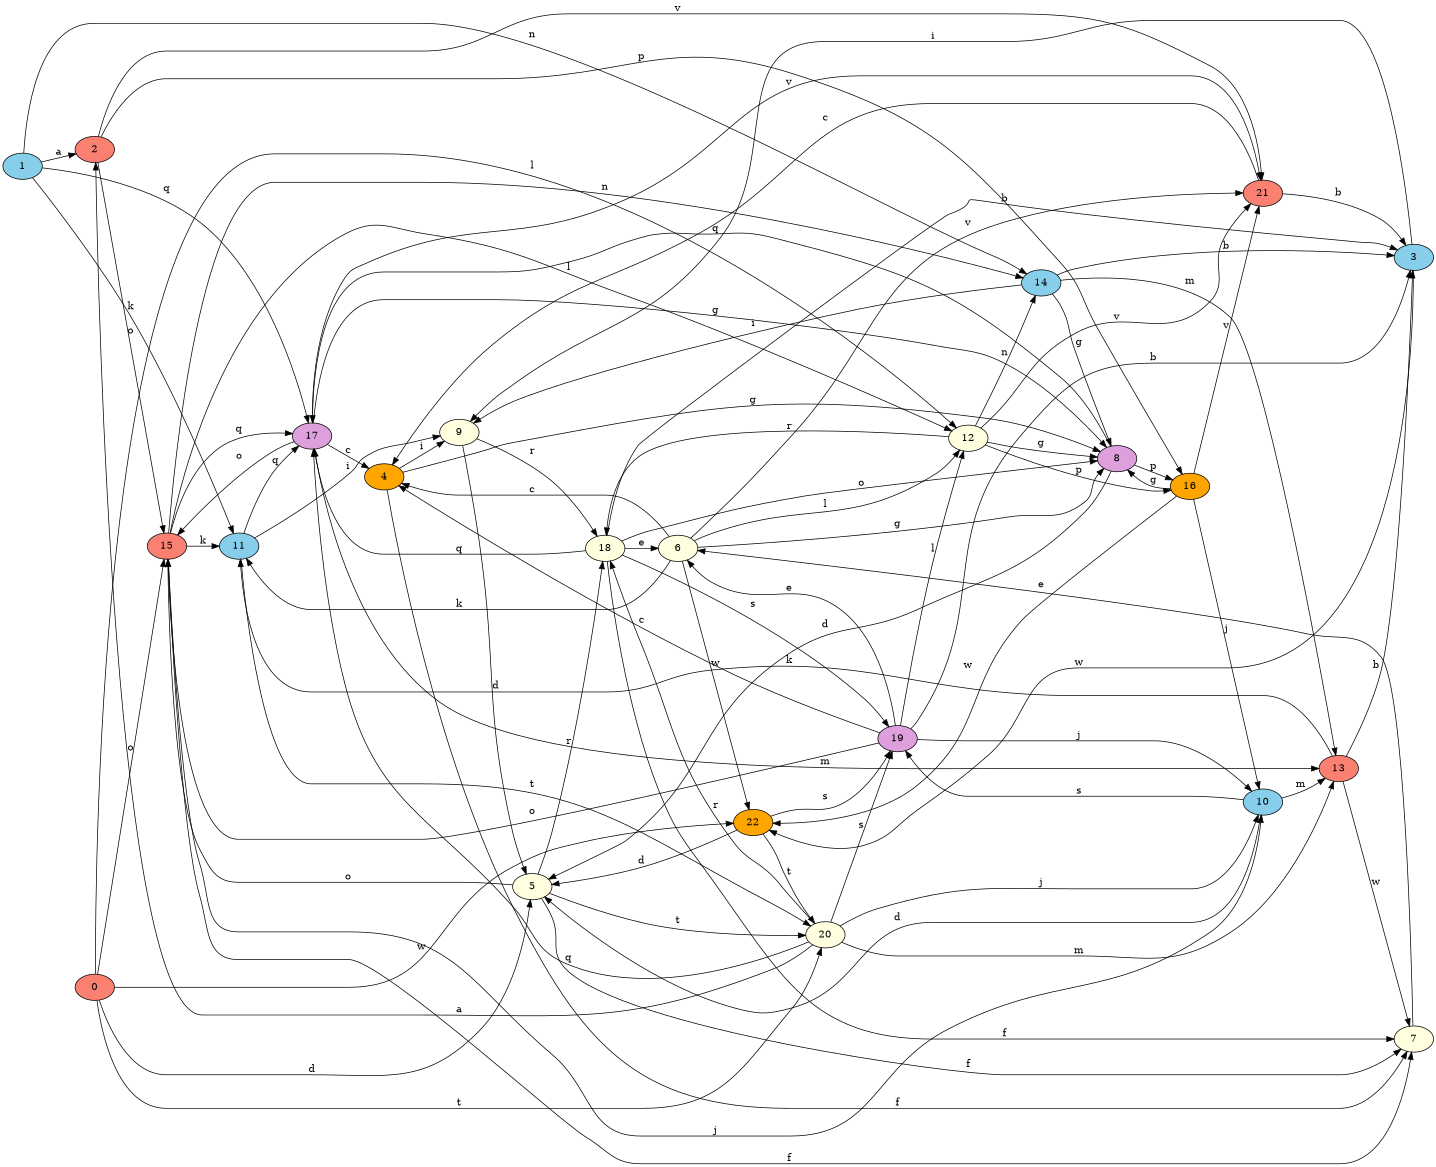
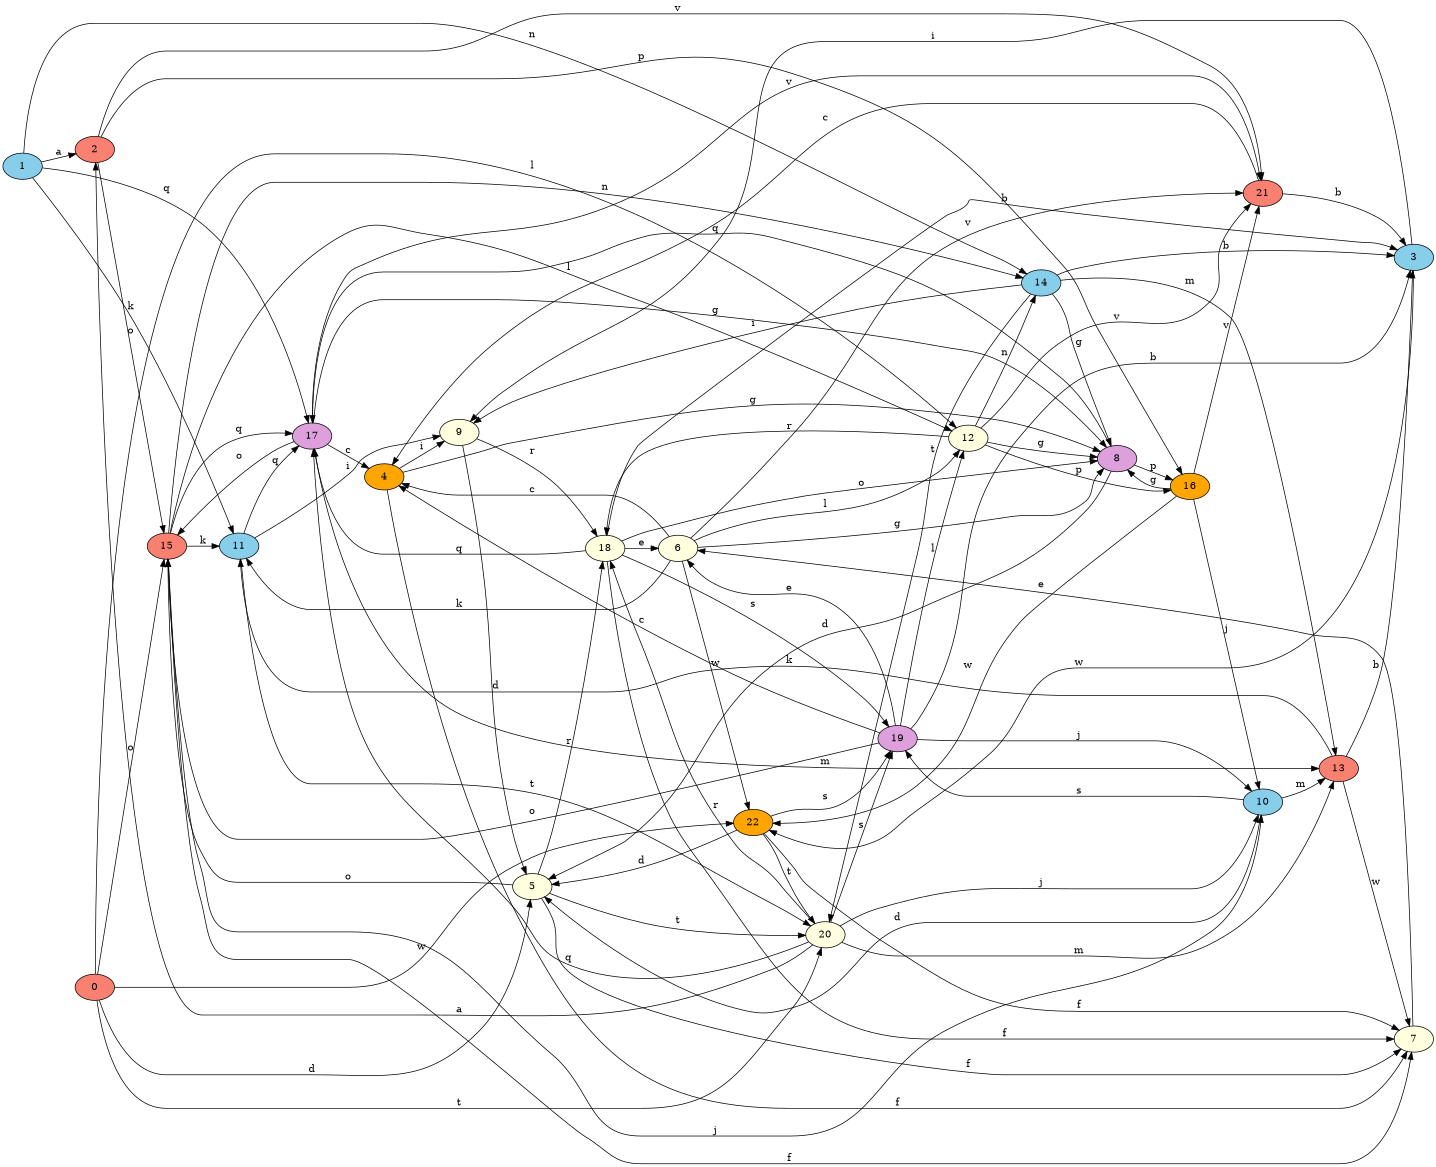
none -> (908, 594)
none -> (1050, 1010)
